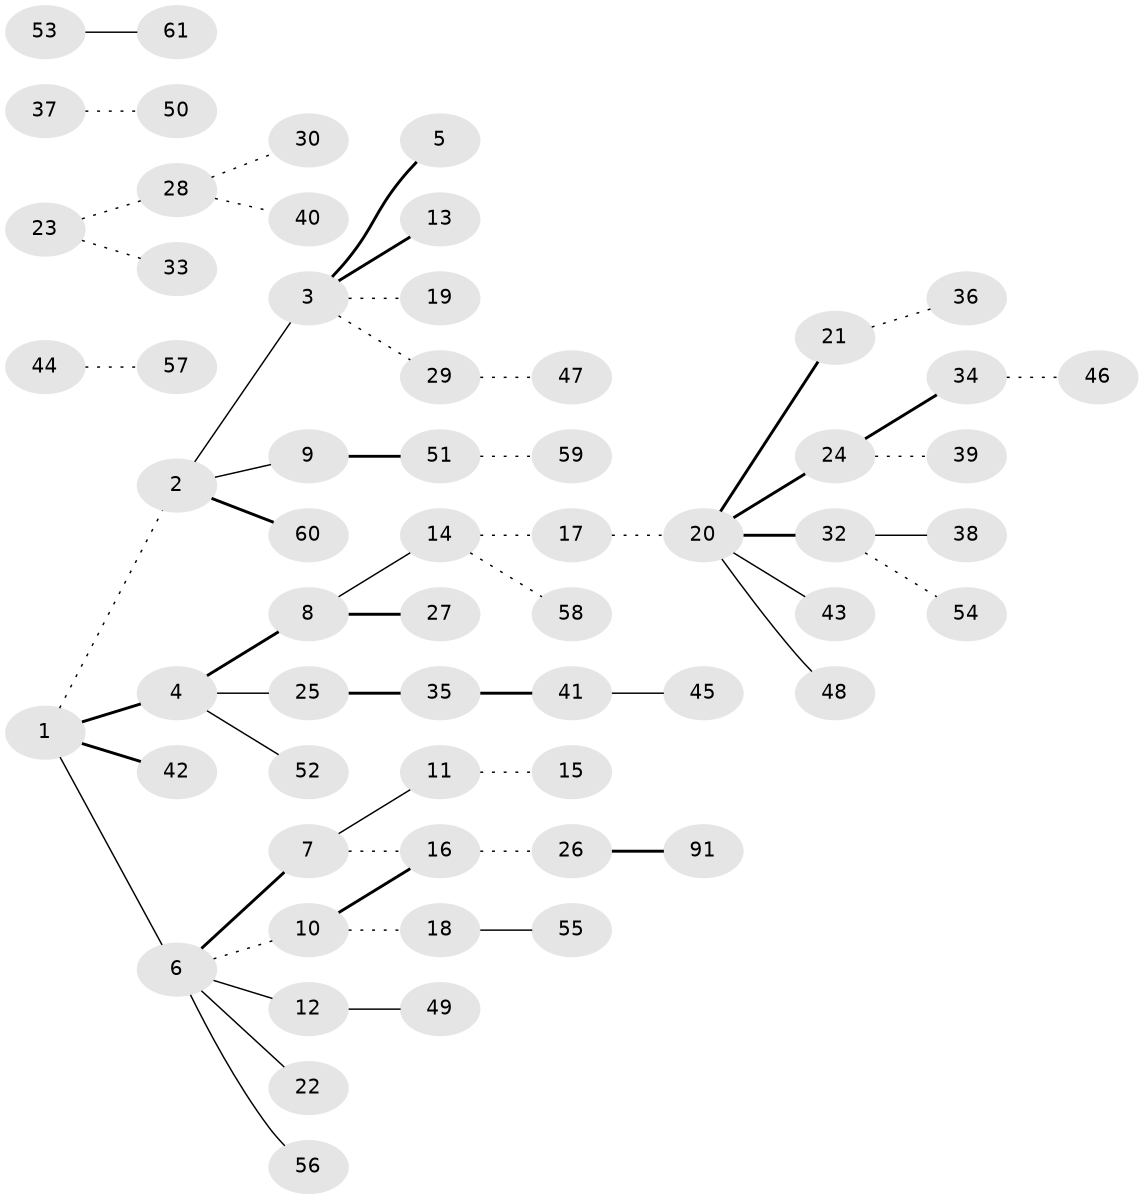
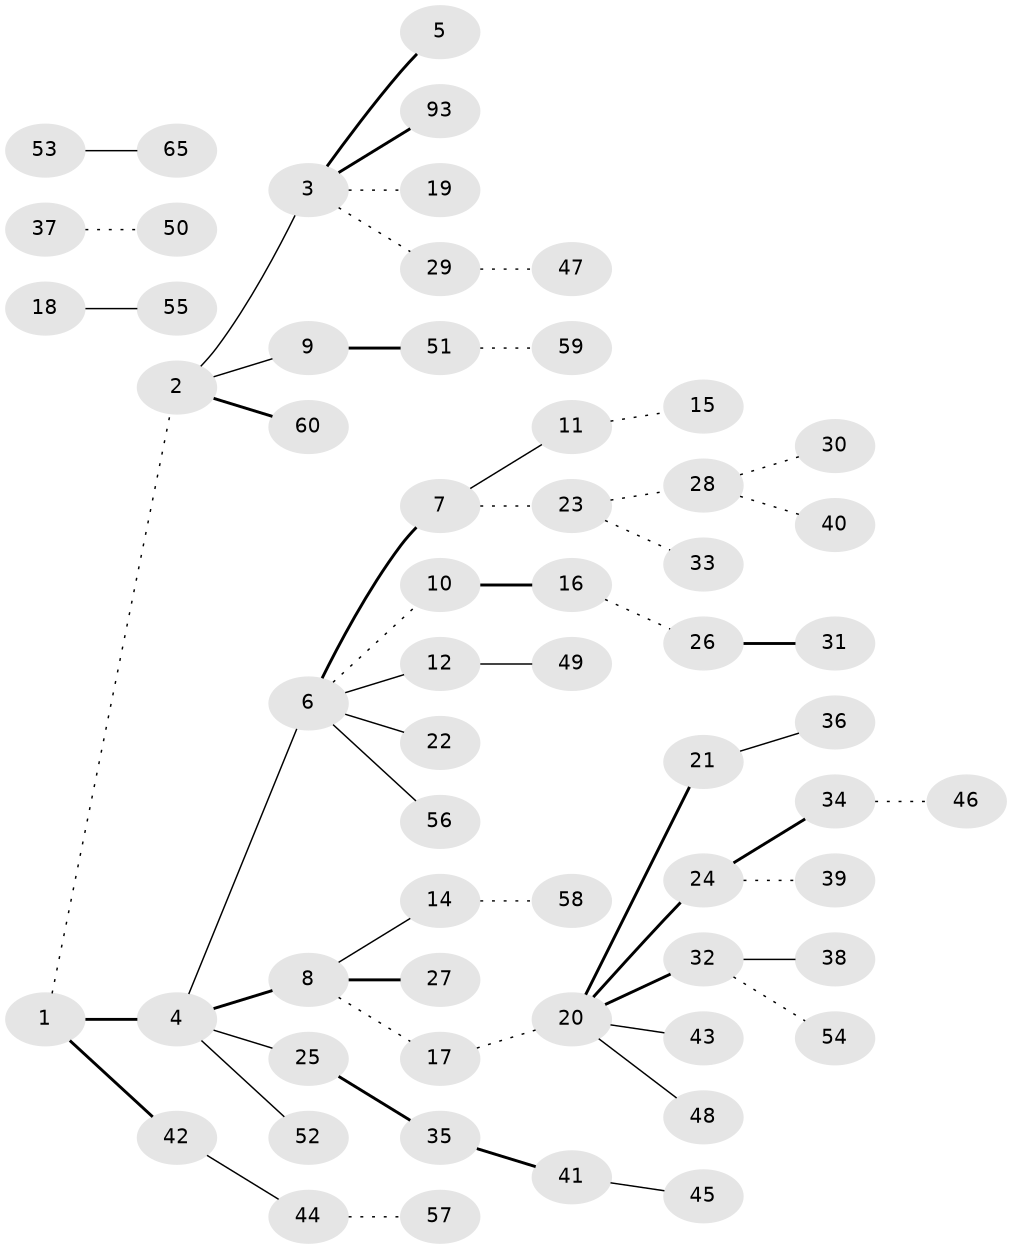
(177, 32) -> (177, 151)
(440, 219) -> (440, 111)
(901, 318) -> (770, 742)
(506, 535) -> (374, 1019)
(111, 851) -> (243, 861)
(375, 851) -> (506, 506)
(703, 851) -> (835, 644)
(375, 930) -> none
none -> (243, 1177)
